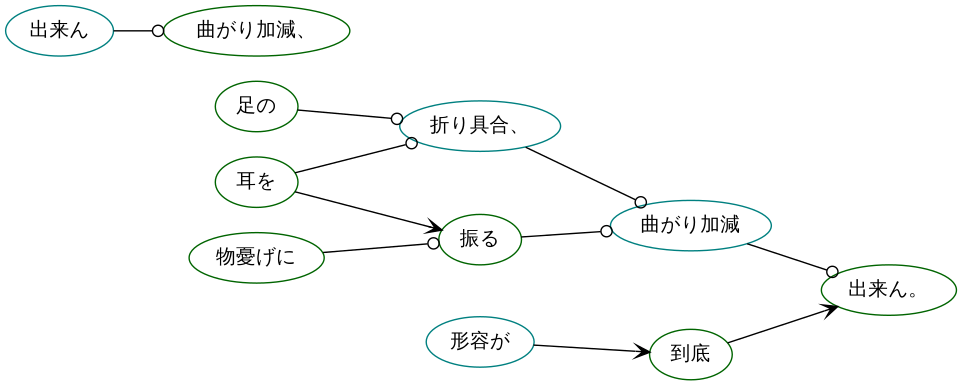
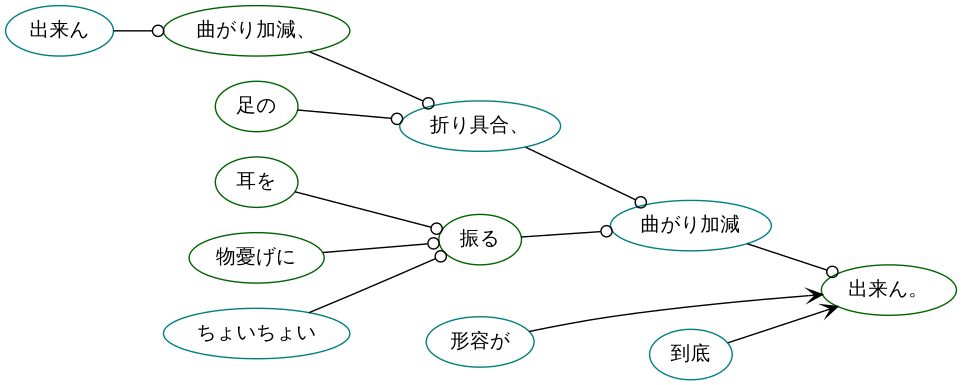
(350, 159) -> (366, 76)
(363, 210) -> (363, 210)
none -> (257, 334)
(585, 348) -> (668, 309)
(691, 355) -> (691, 355)
